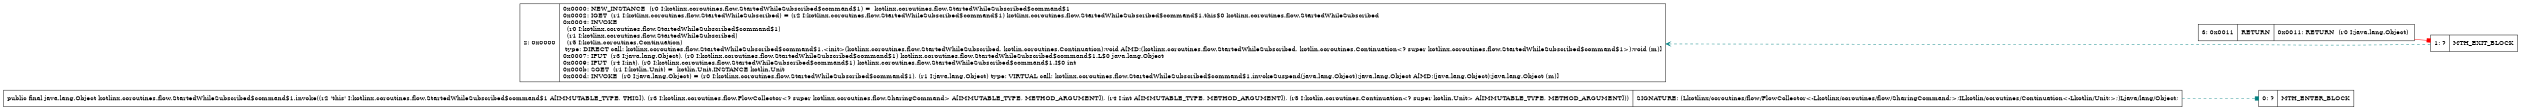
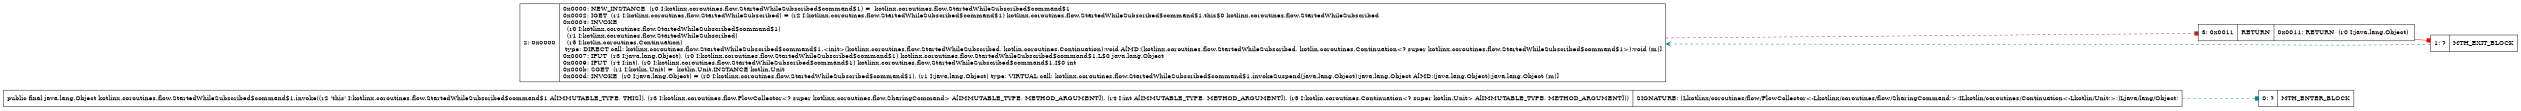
none -> (1930, 36)
